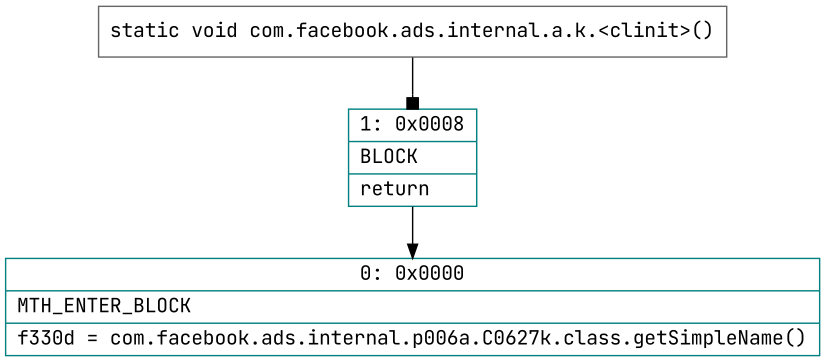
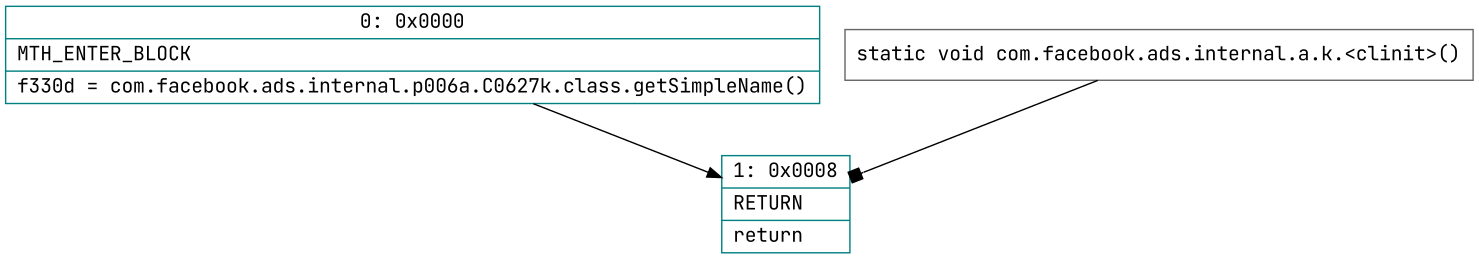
(389, 157) -> (768, 204)
(413, 225) -> (621, 138)
